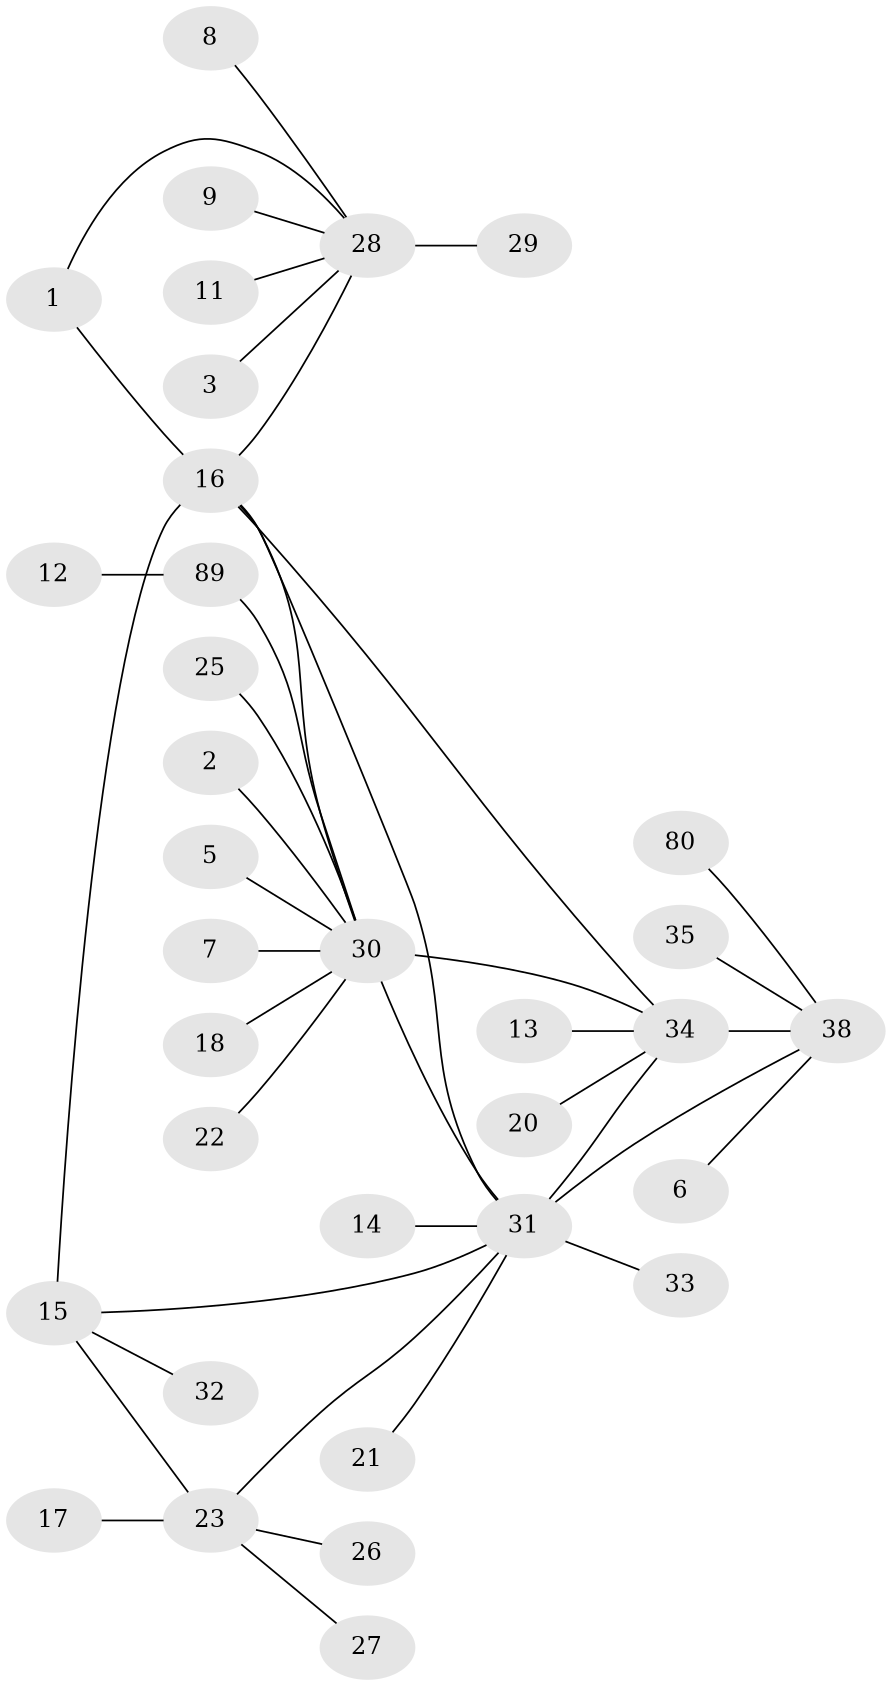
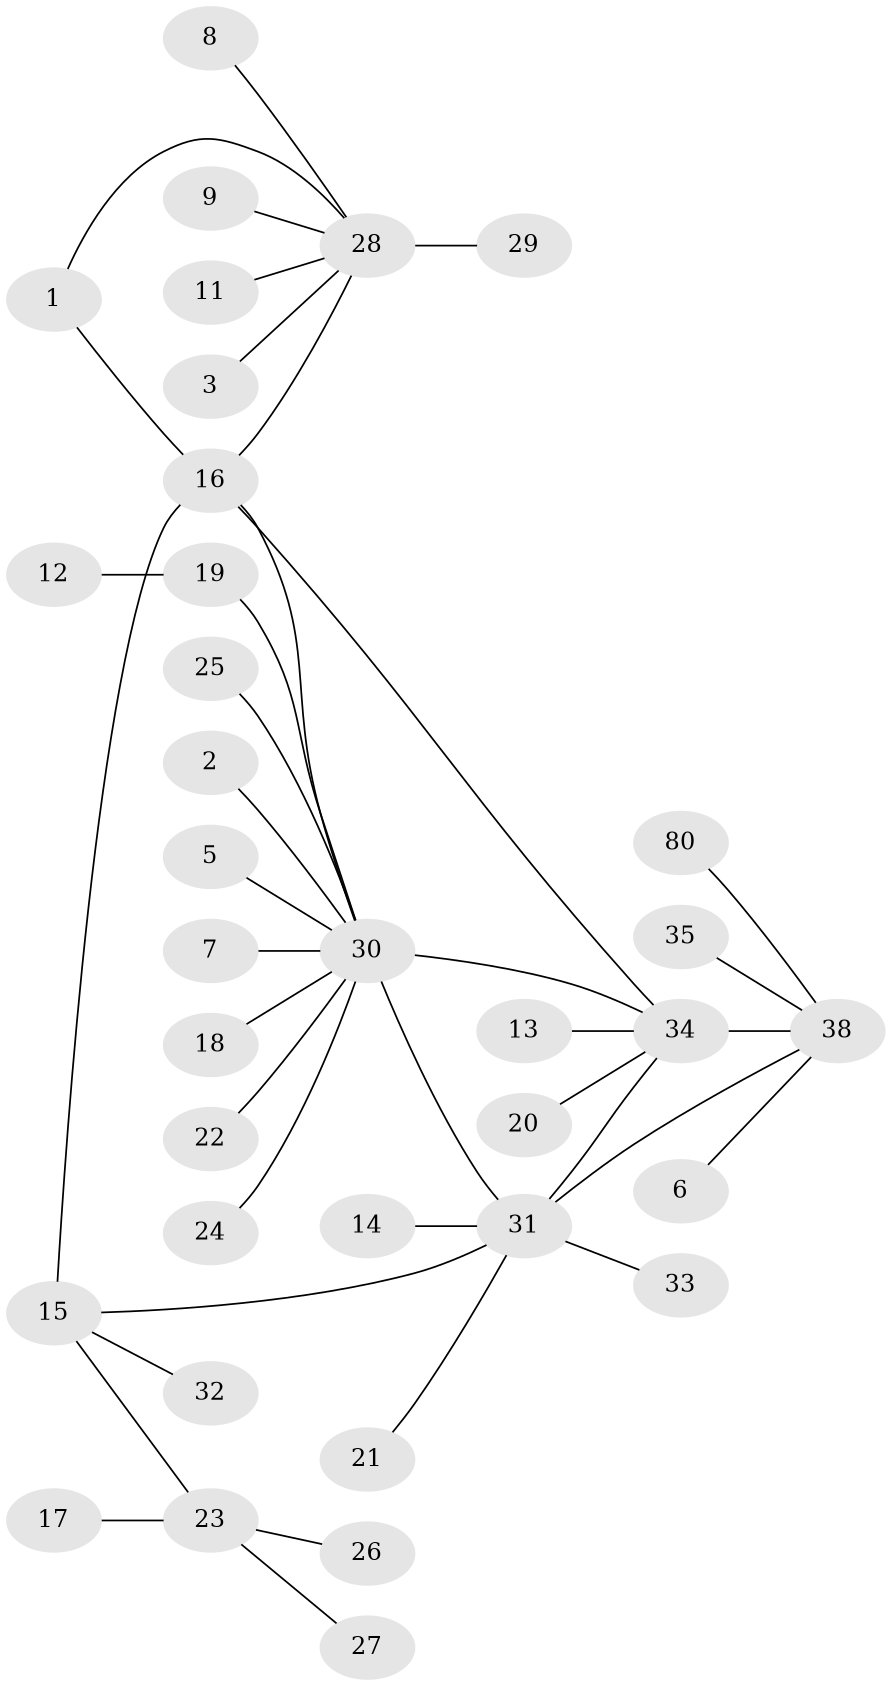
(211, 575) -> (211, 575)
(392, 846) -> none
none -> (211, 1233)
(369, 1374) -> none
